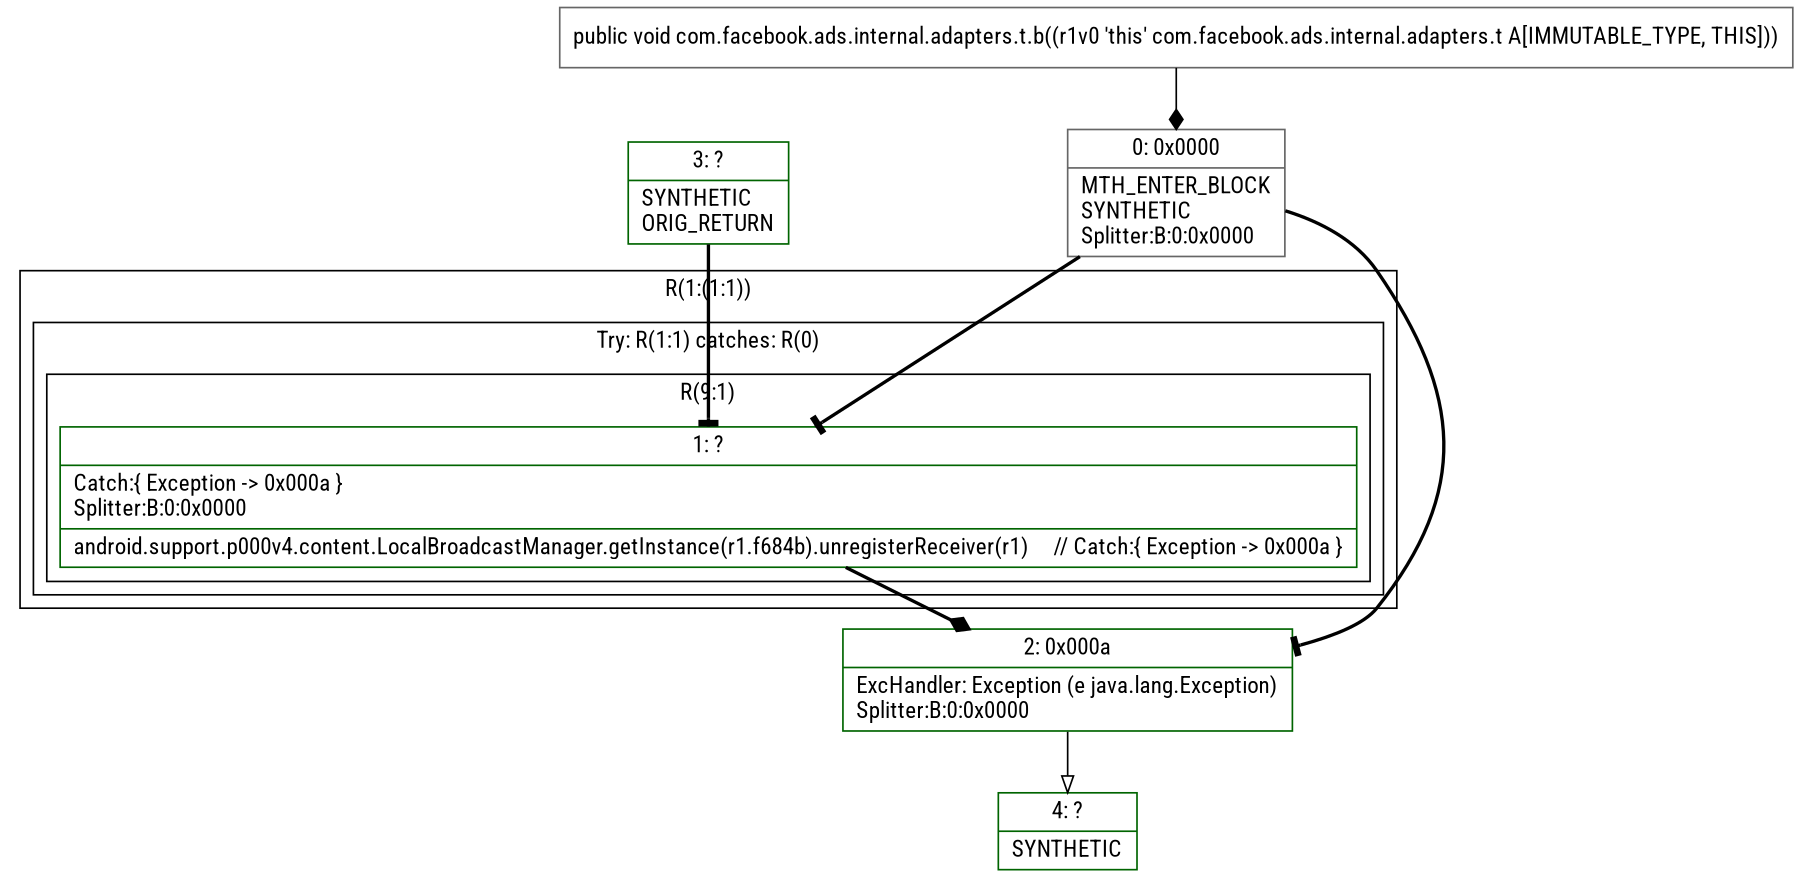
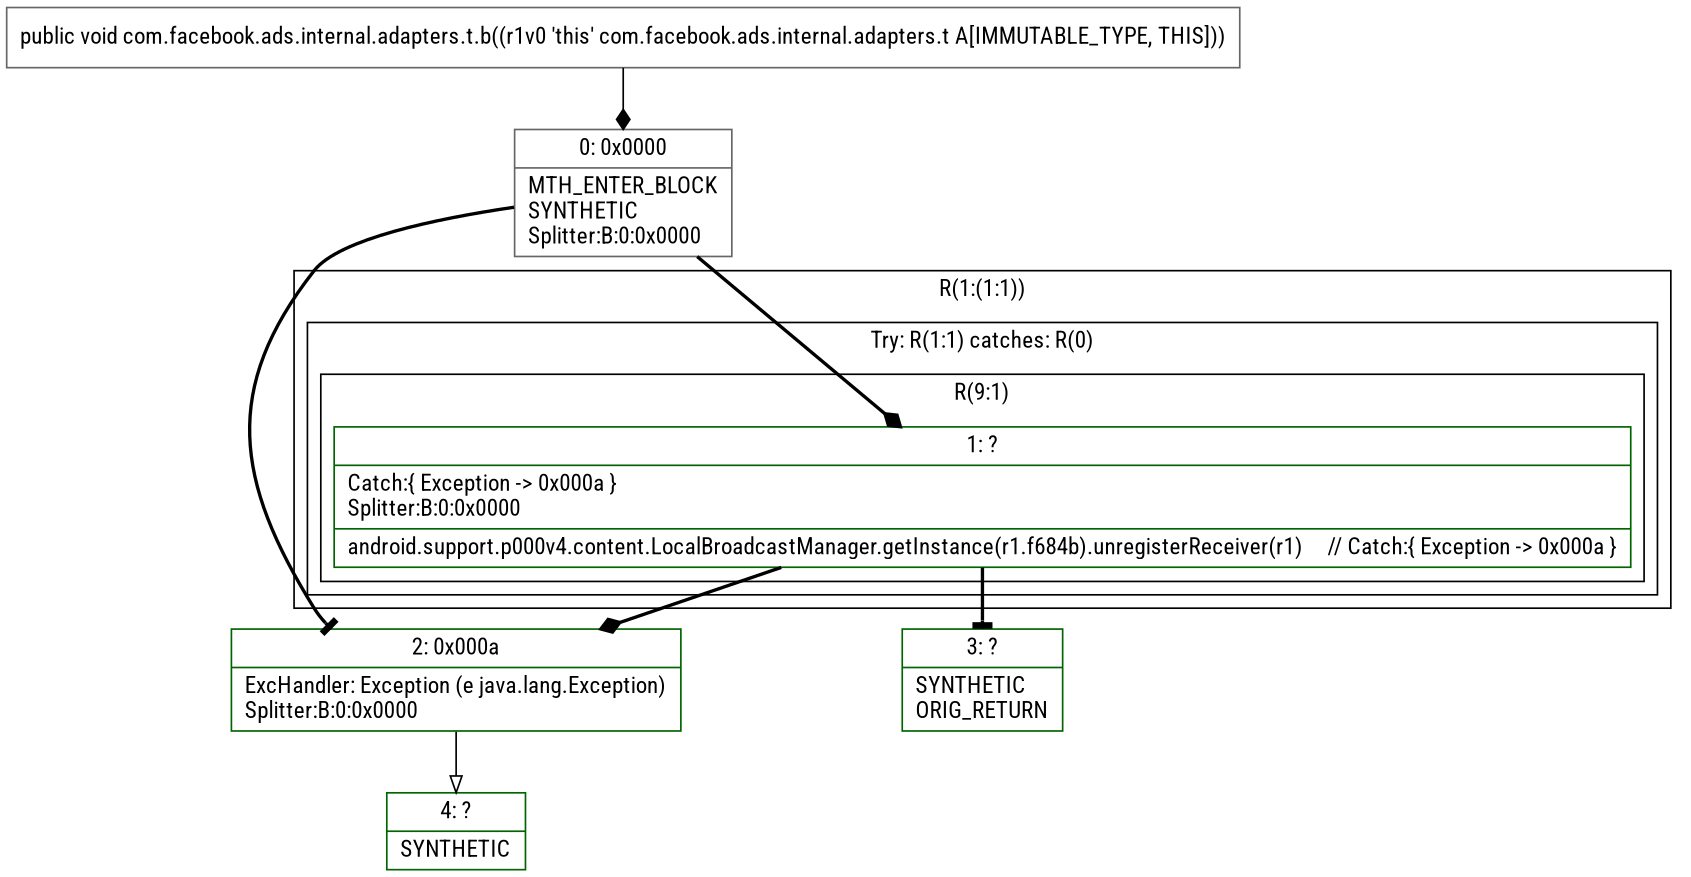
(708, 335) -> (982, 594)
(951, 339) -> (791, 335)
